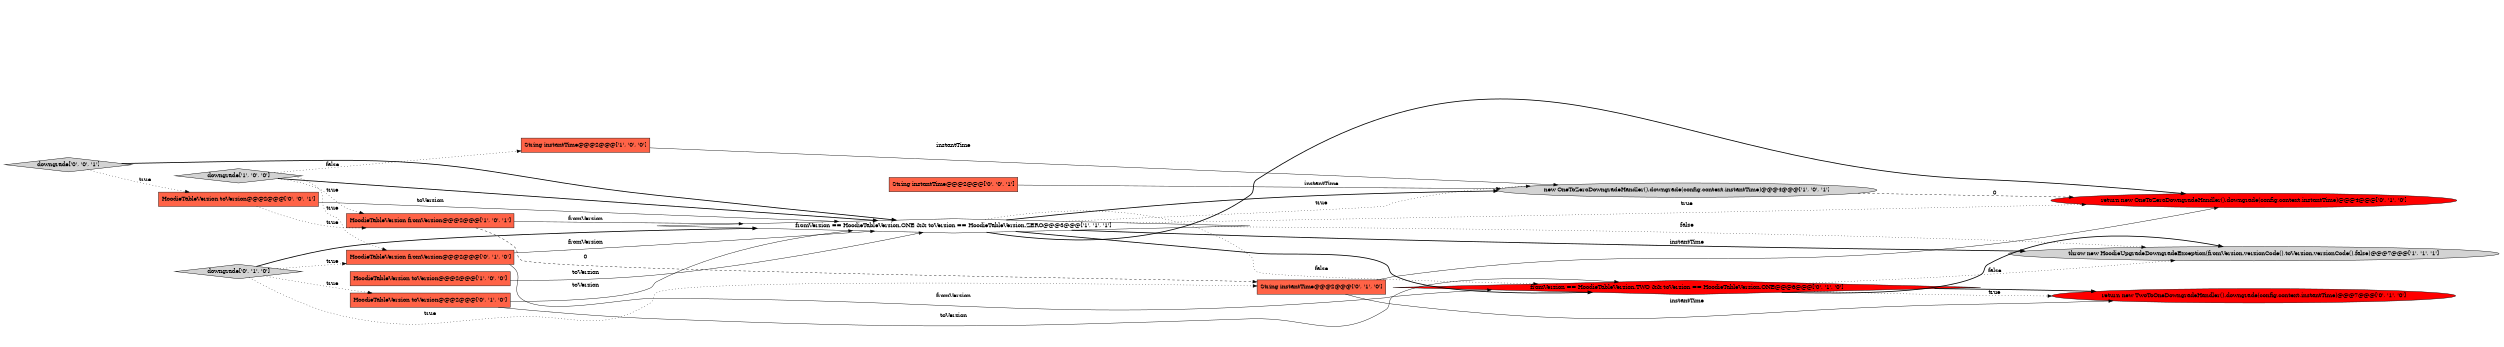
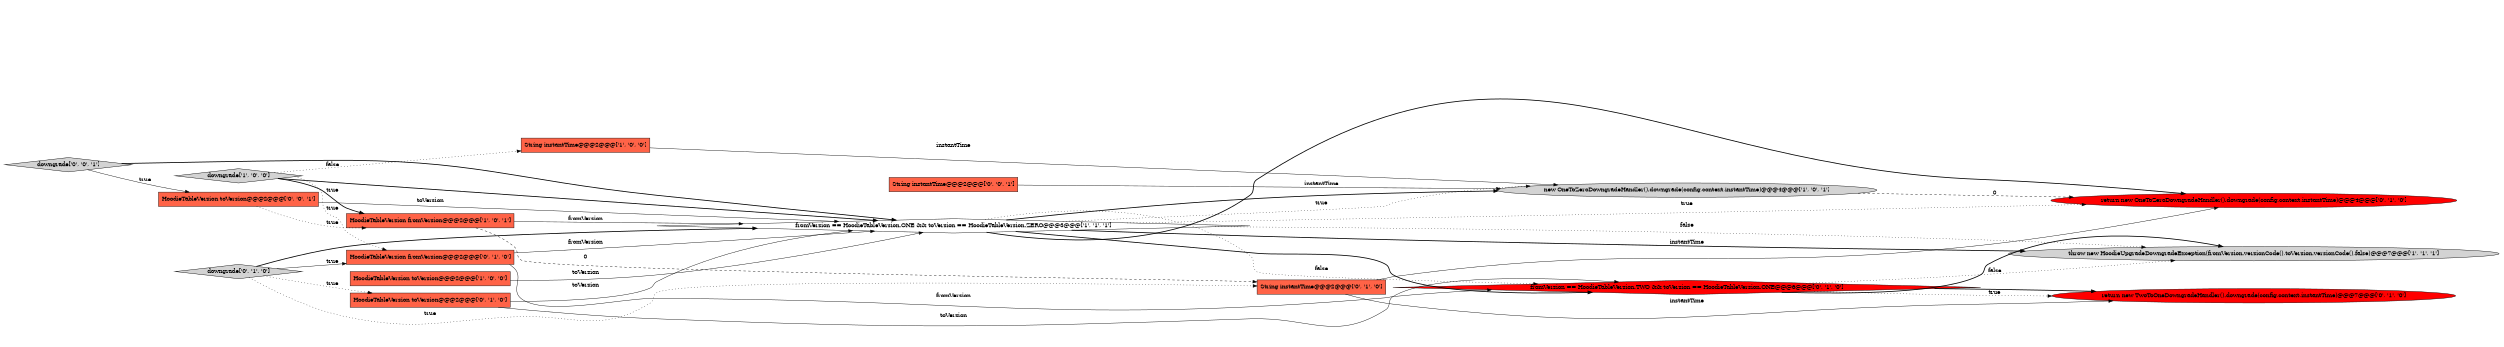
(136, 182) -> (136, 182)
(325, 193) -> (325, 193)
(310, 266) -> (310, 266)
